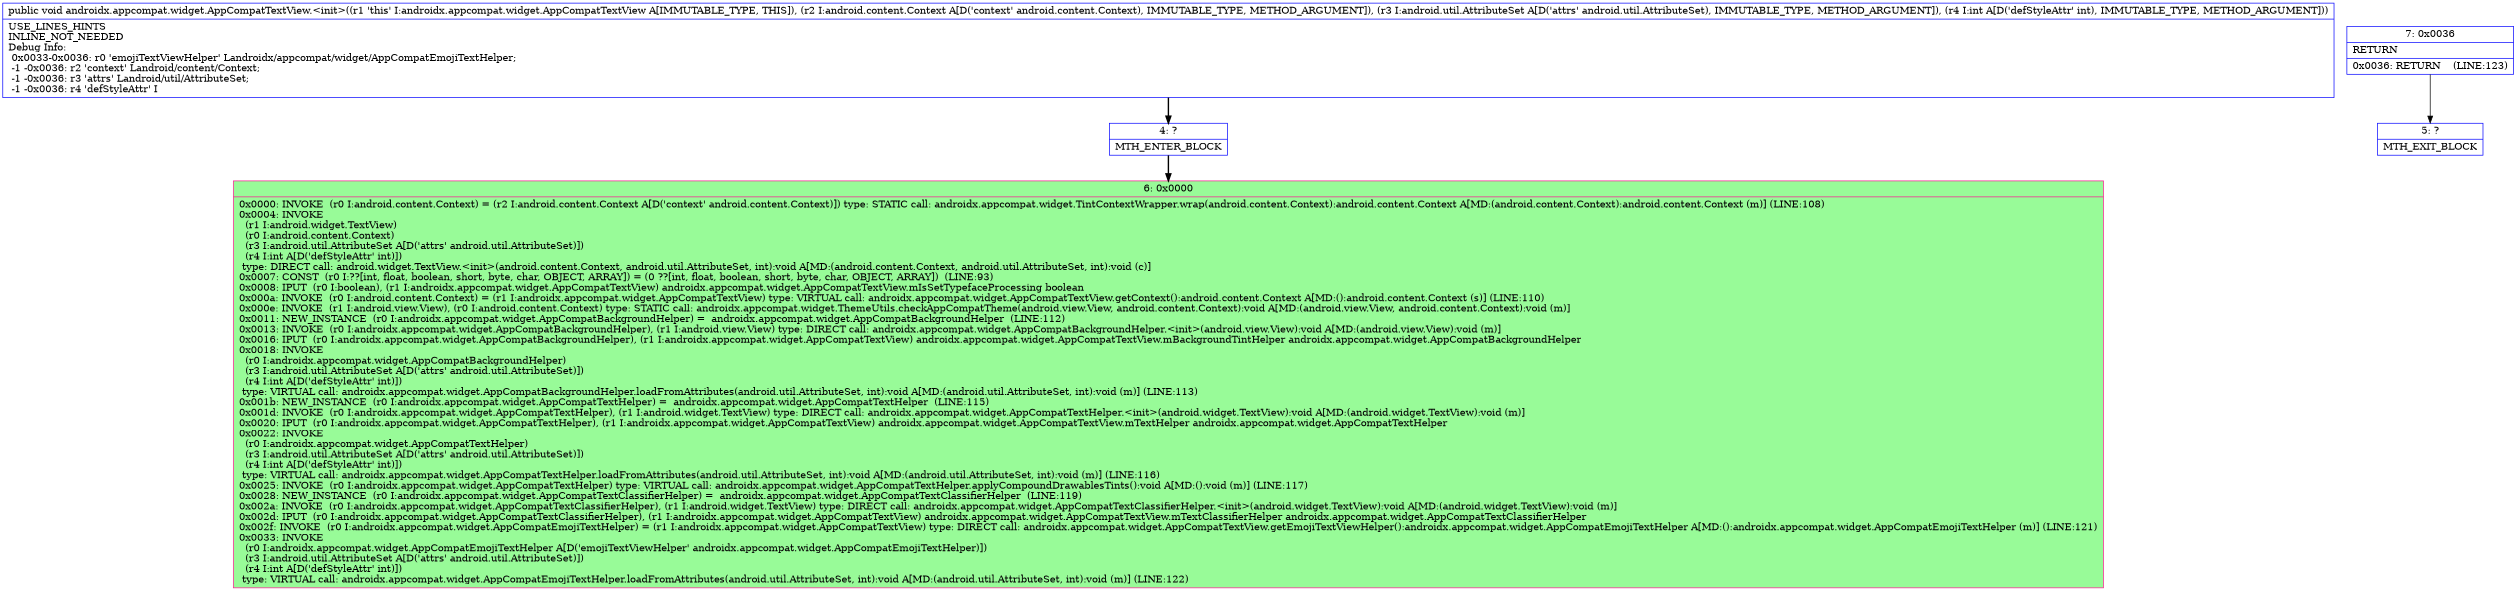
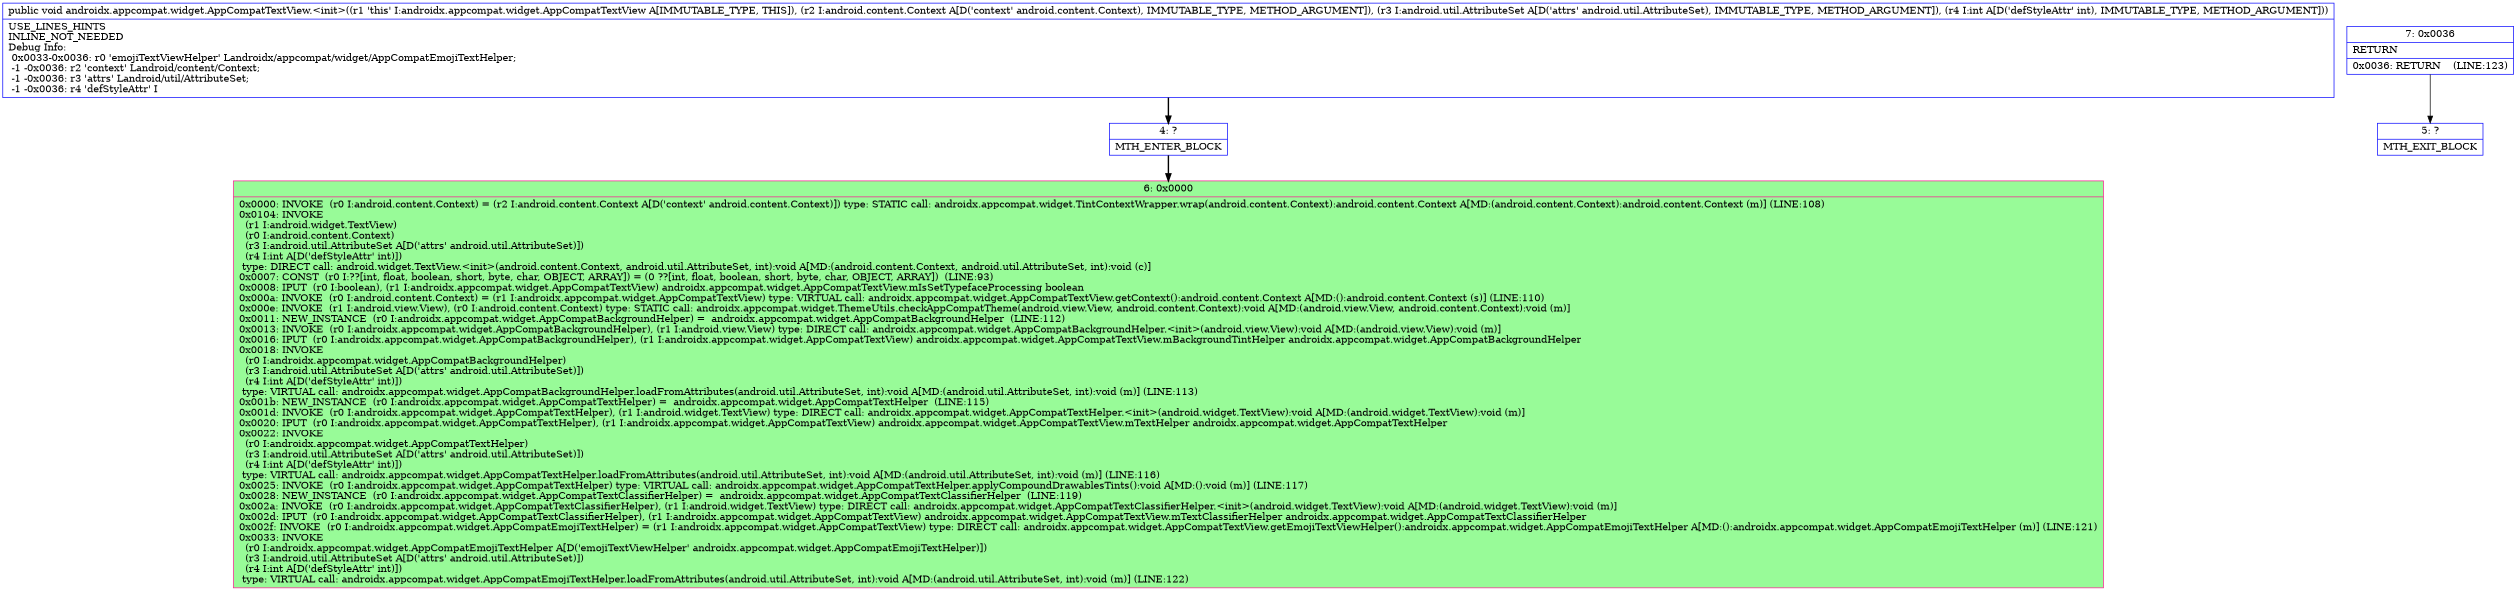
(284, 215) -> (284, 215)
